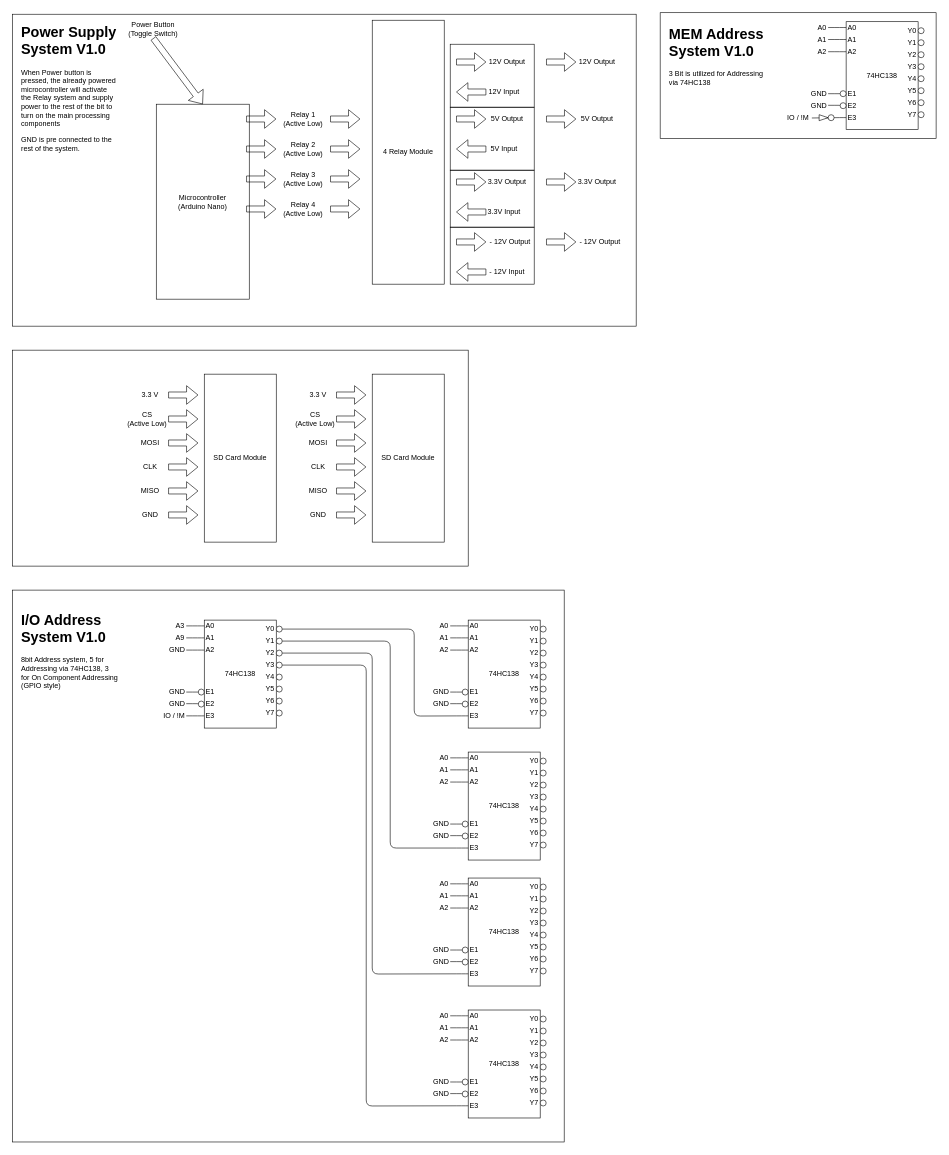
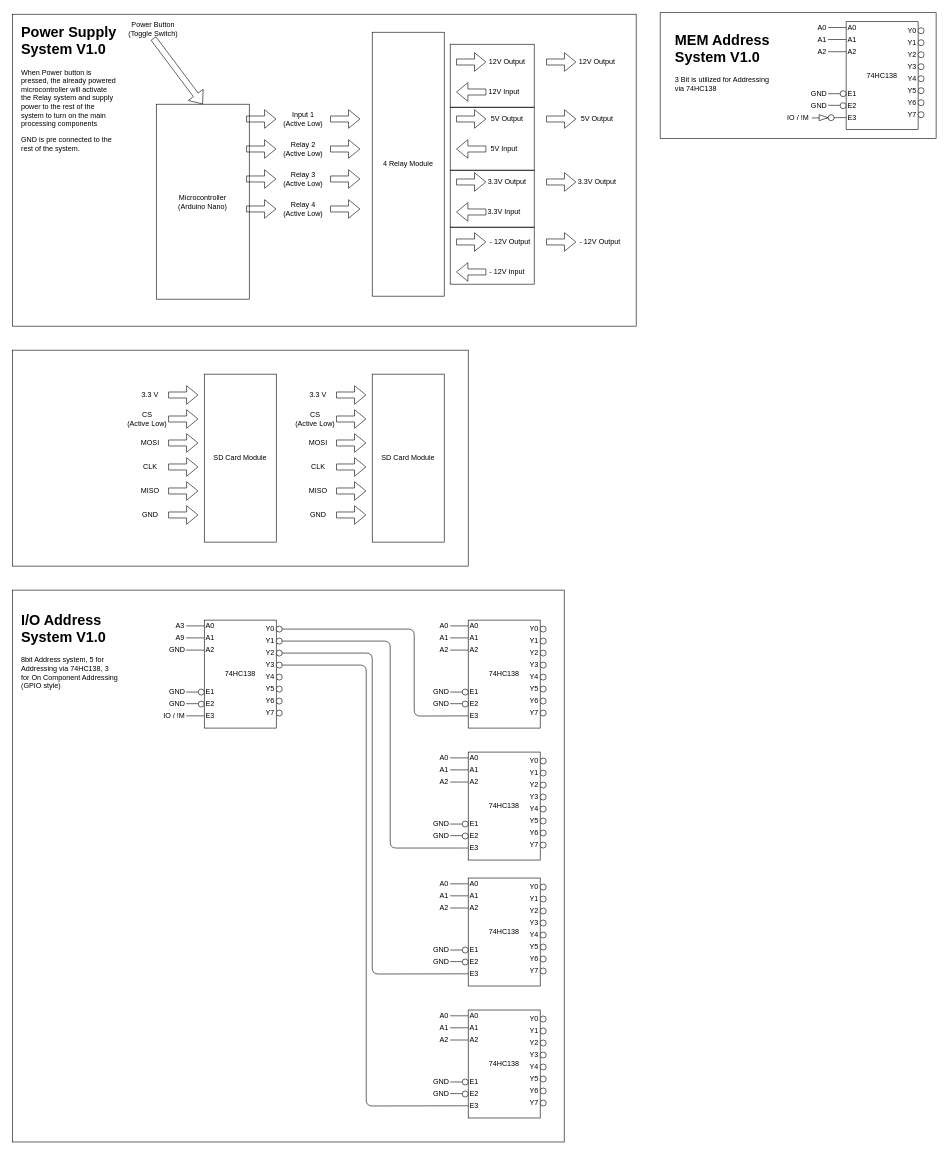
(70, 57) -> (70, 57)
(717, 67) -> (723, 73)
(303, 119) -> (303, 119)
(408, 152) -> (408, 164)
